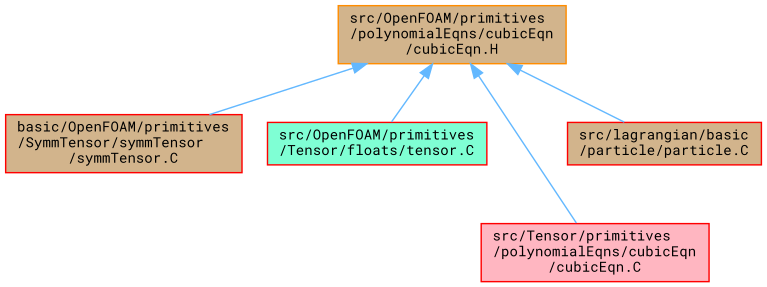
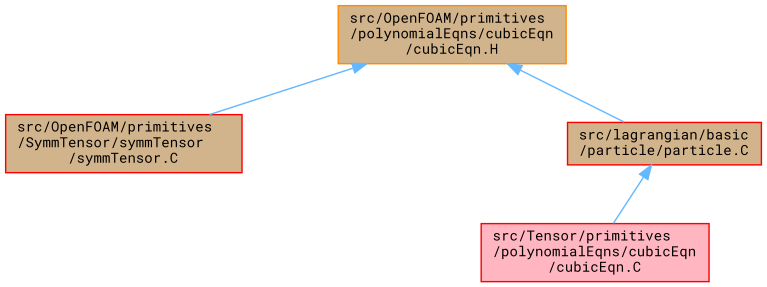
(124, 144) -> (124, 144)
(377, 144) -> none
(527, 149) -> (628, 200)
